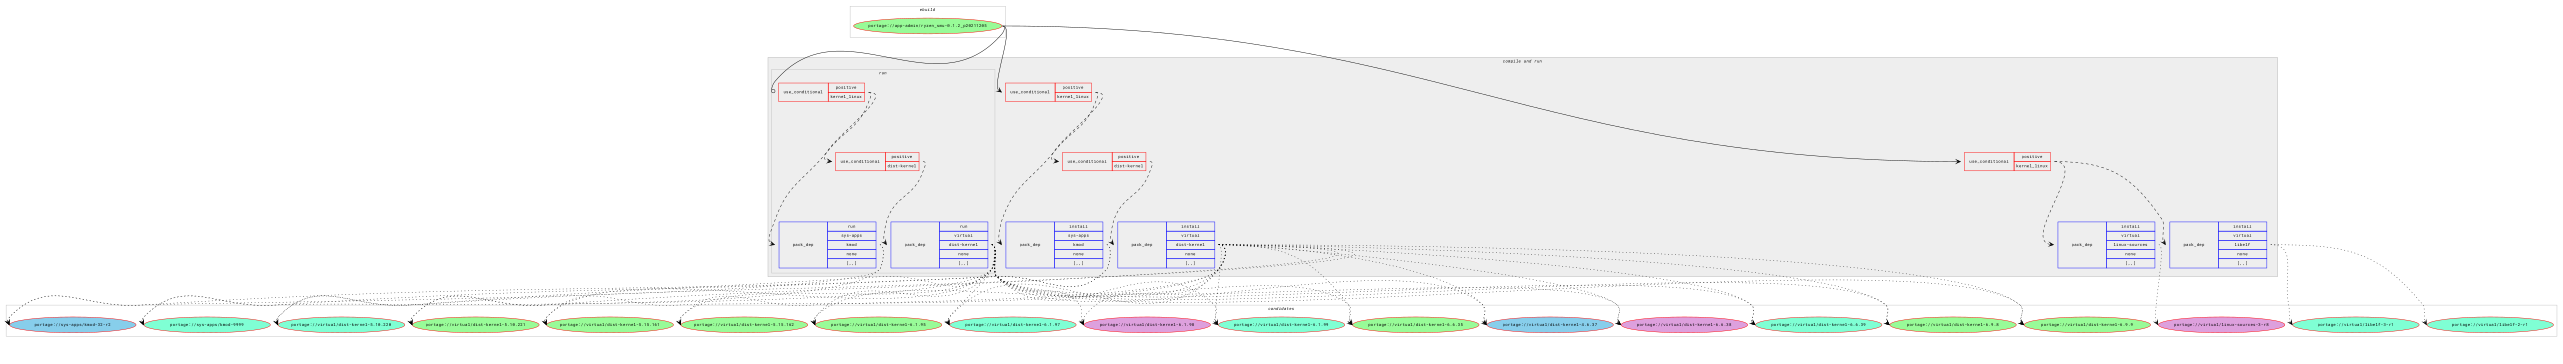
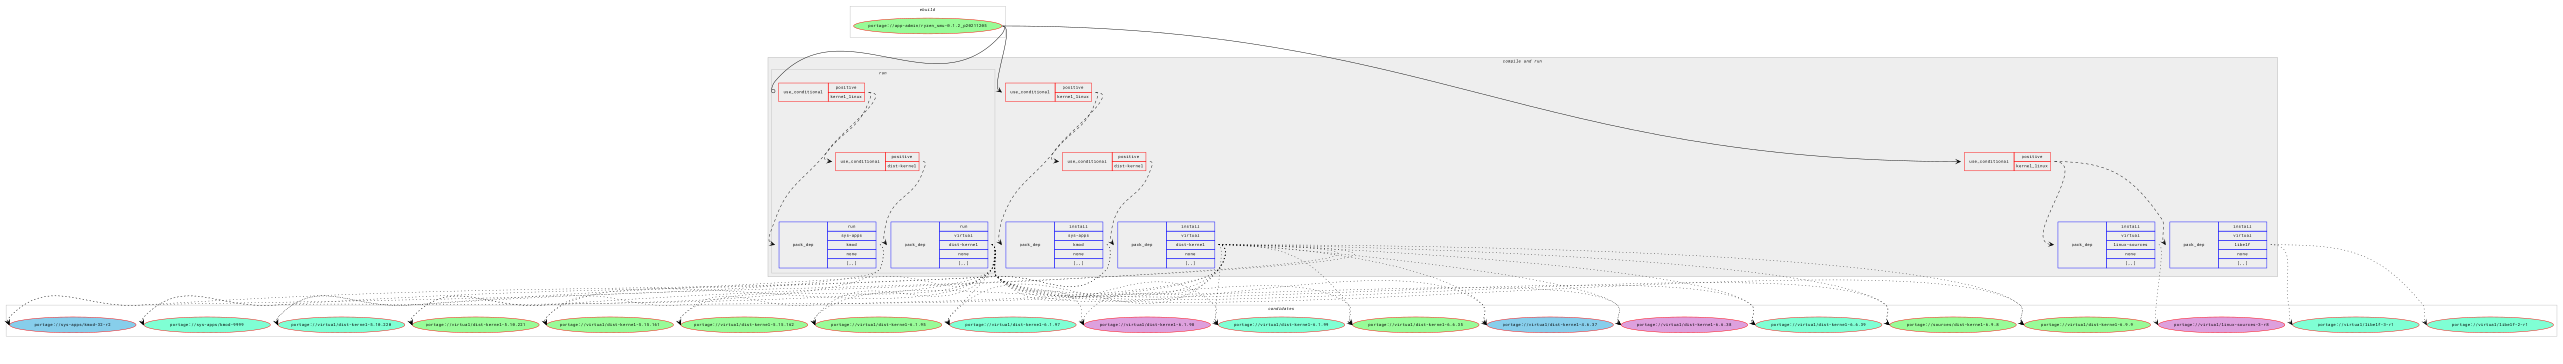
(1953, 325) -> (1953, 325)
